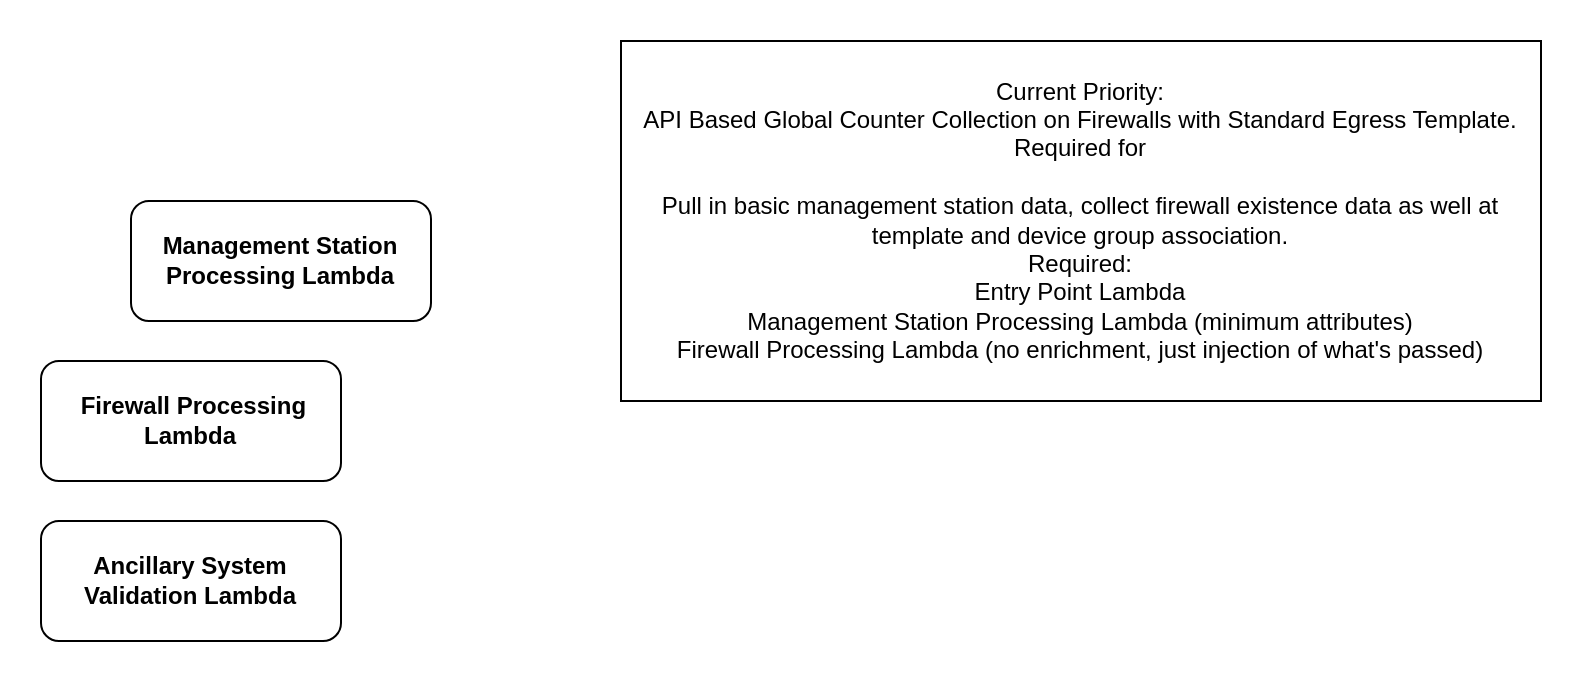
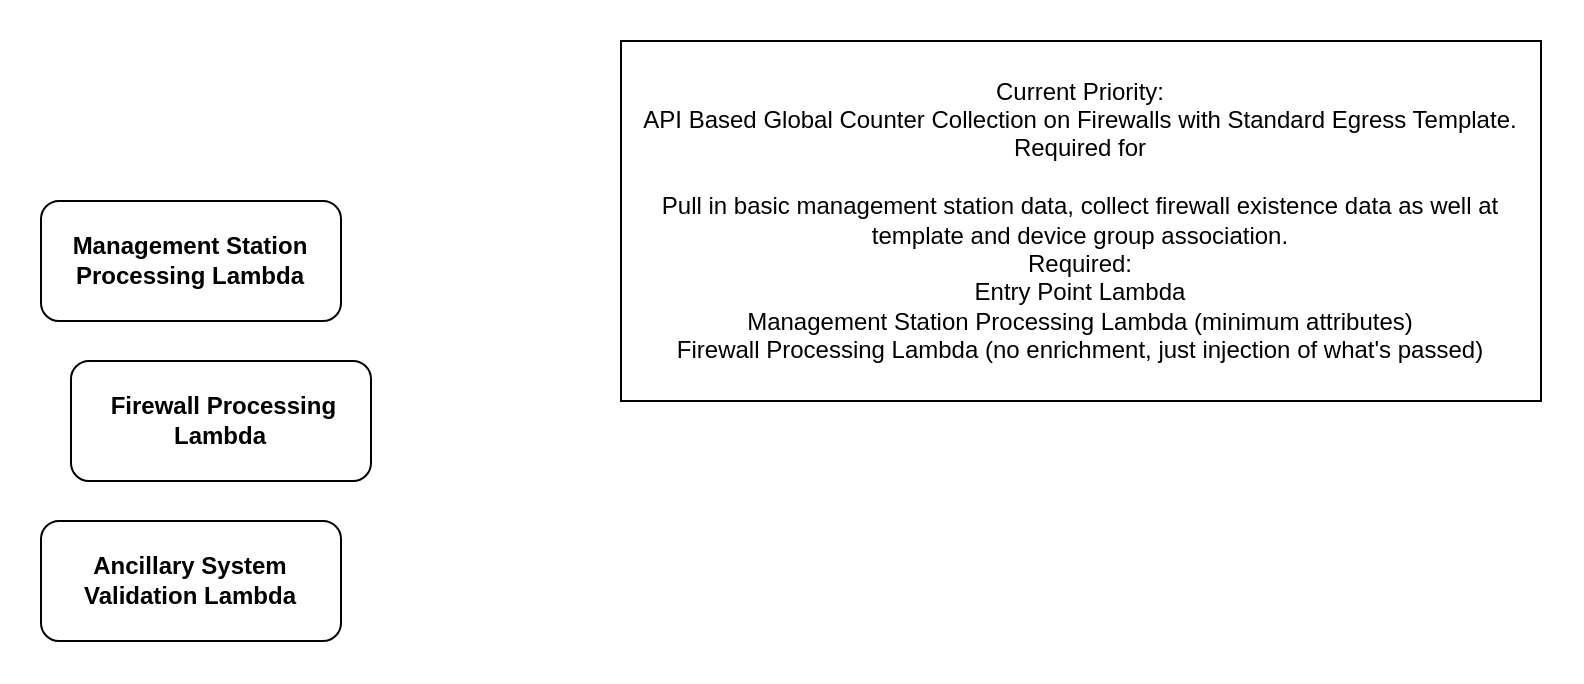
(281, 261) -> (191, 261)
(191, 421) -> (221, 421)
